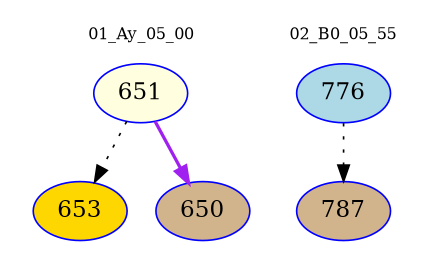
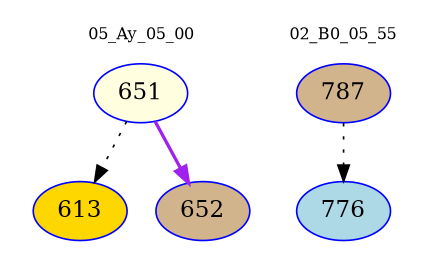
(142, 35) -> (142, 35)
(344, 144) -> (344, 144)
(80, 211) -> (80, 211)
(203, 211) -> (203, 211)
